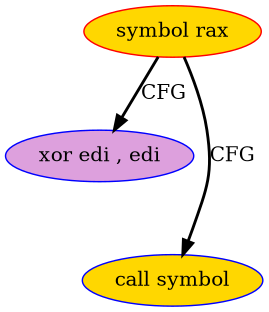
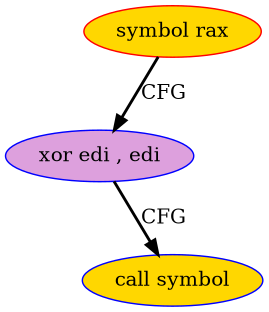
(209, 149) -> (132, 212)
